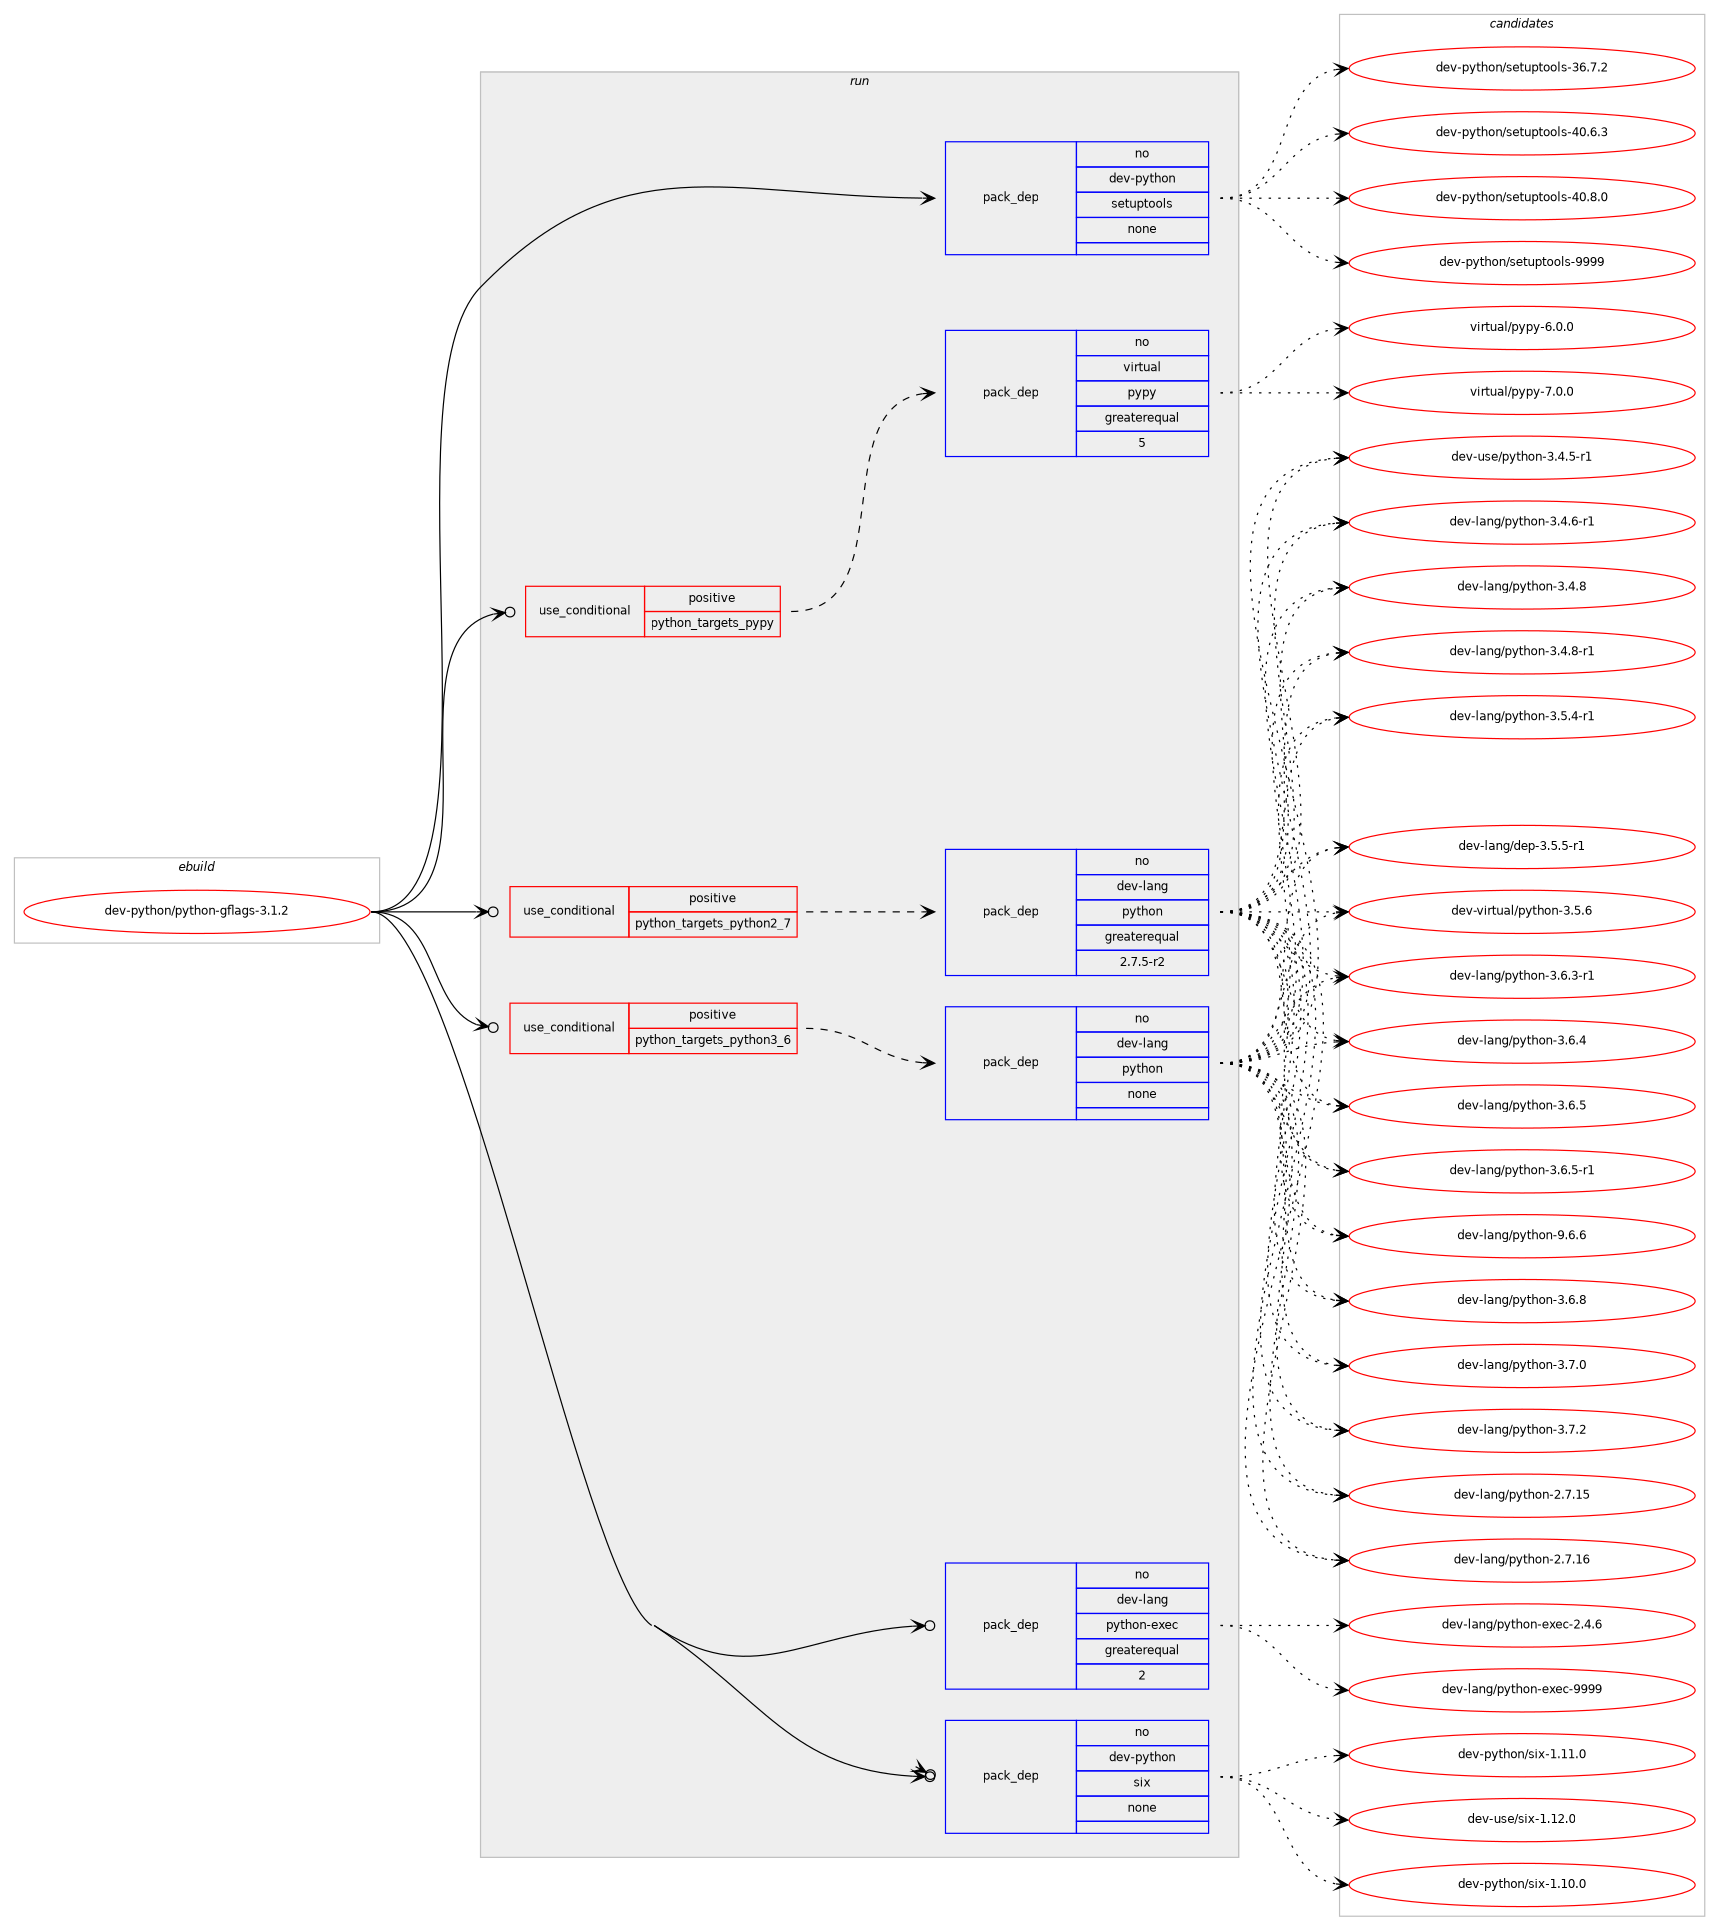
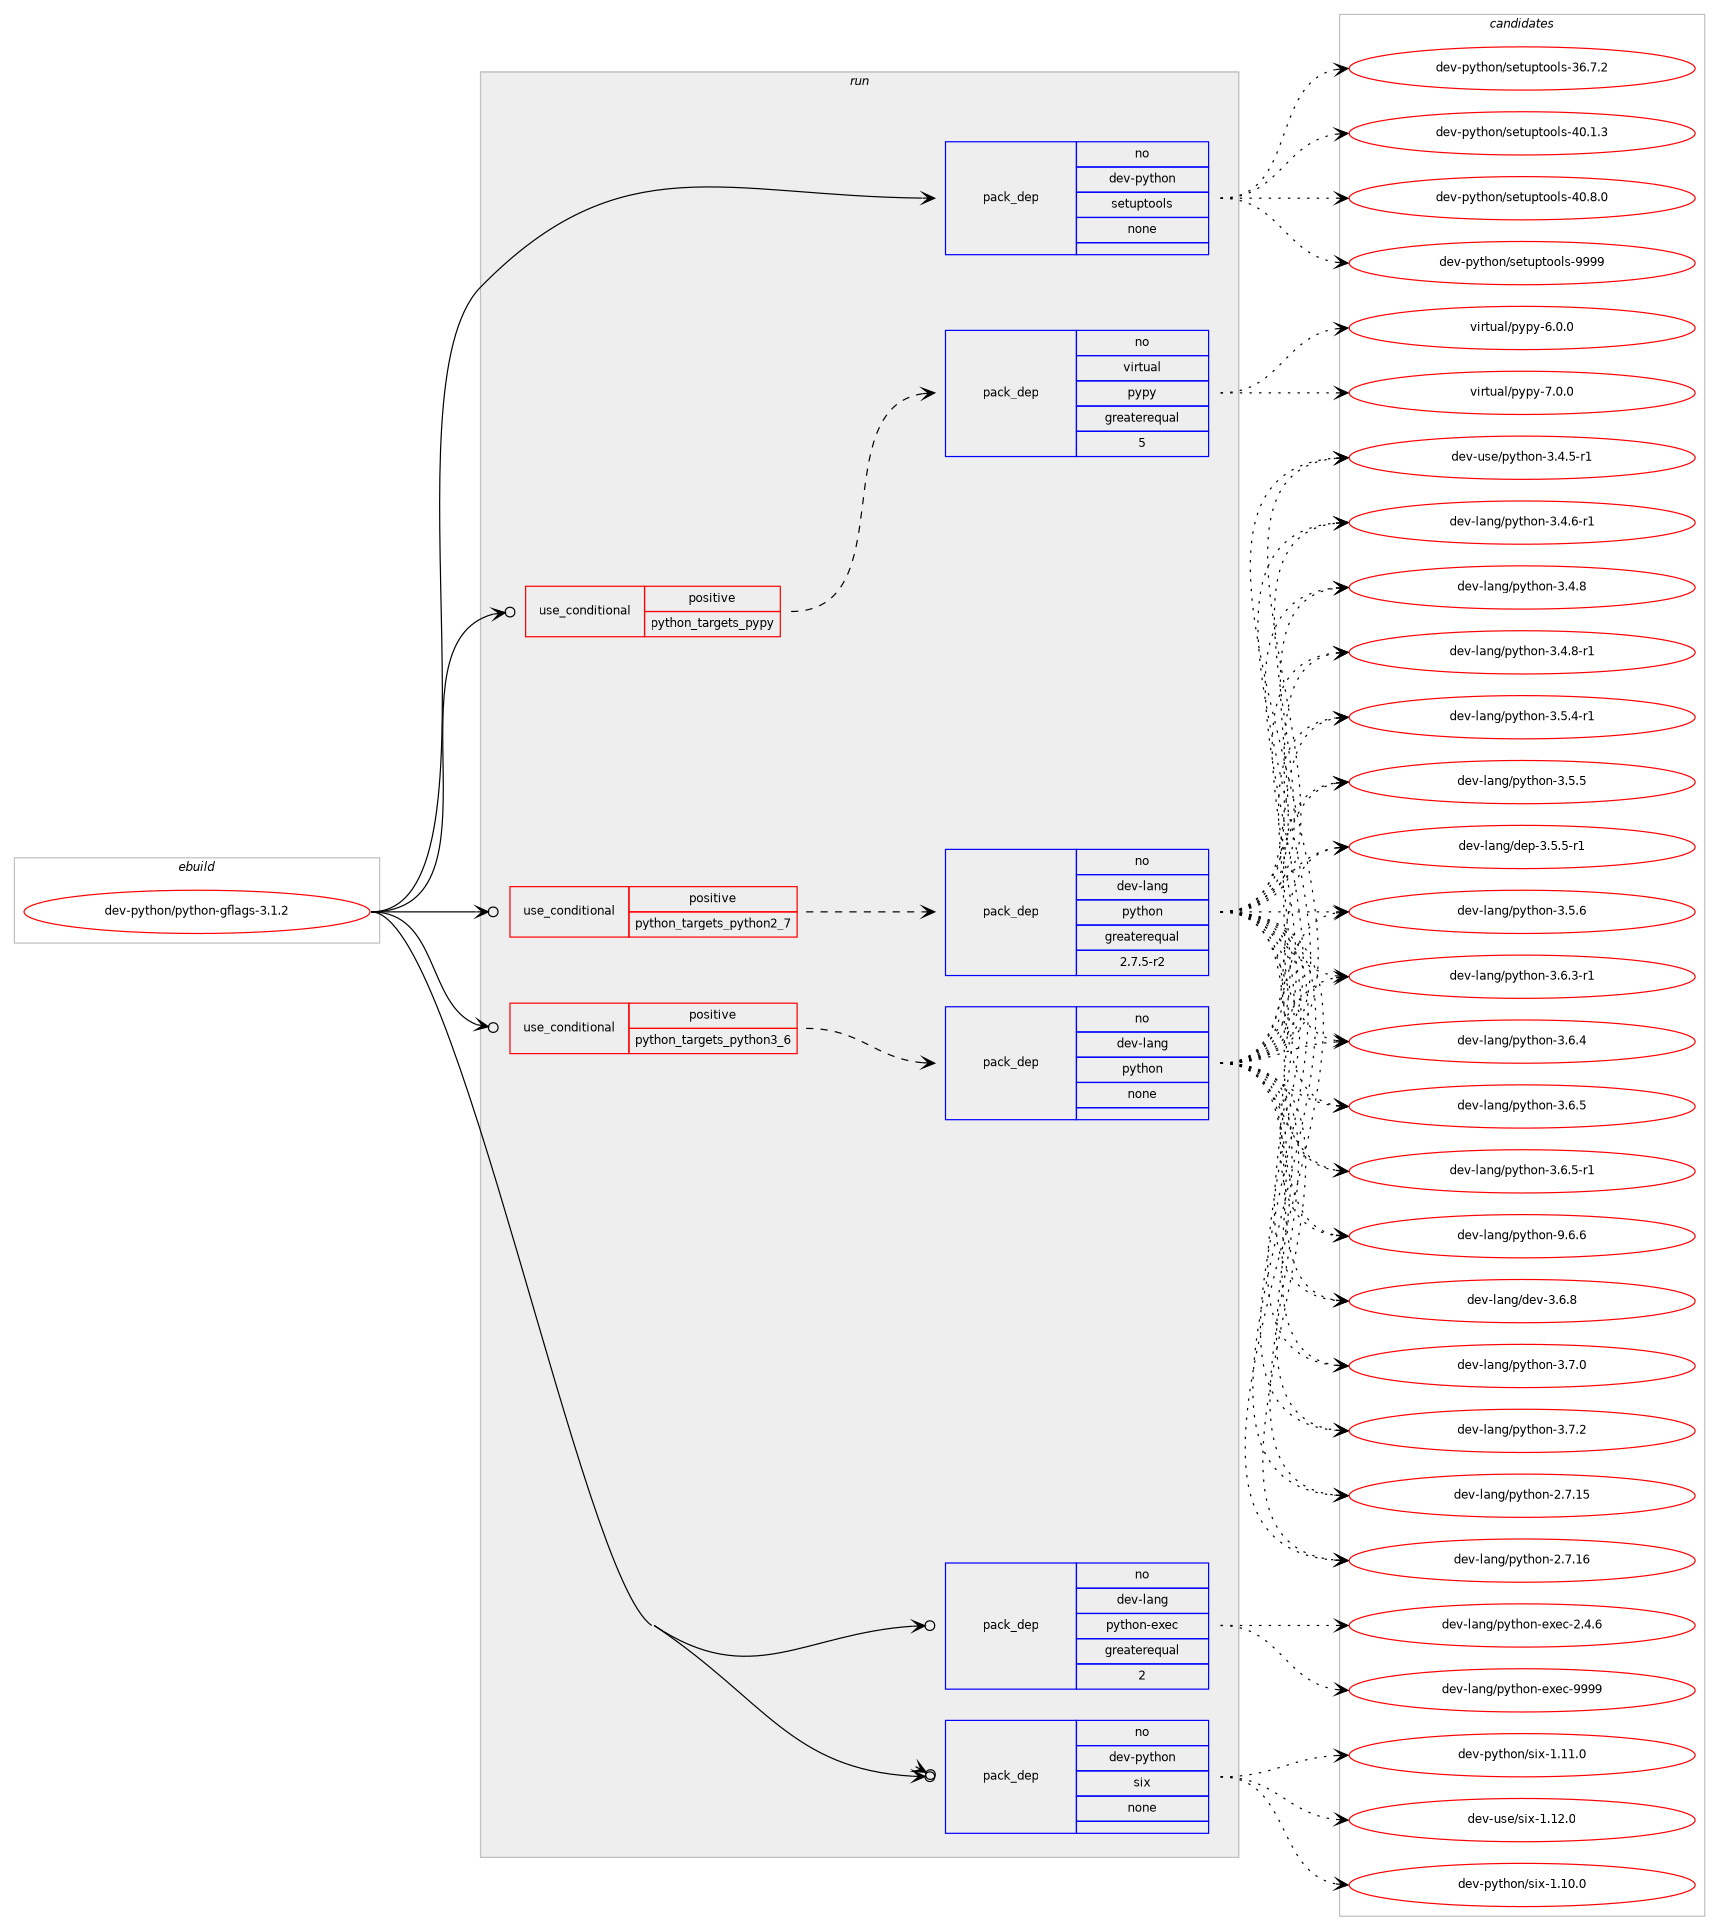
(1522, 133) -> (1522, 133)
none -> (1522, 782)
(1522, 912) -> (1522, 912)
(1522, 1301) -> (1522, 1301)
